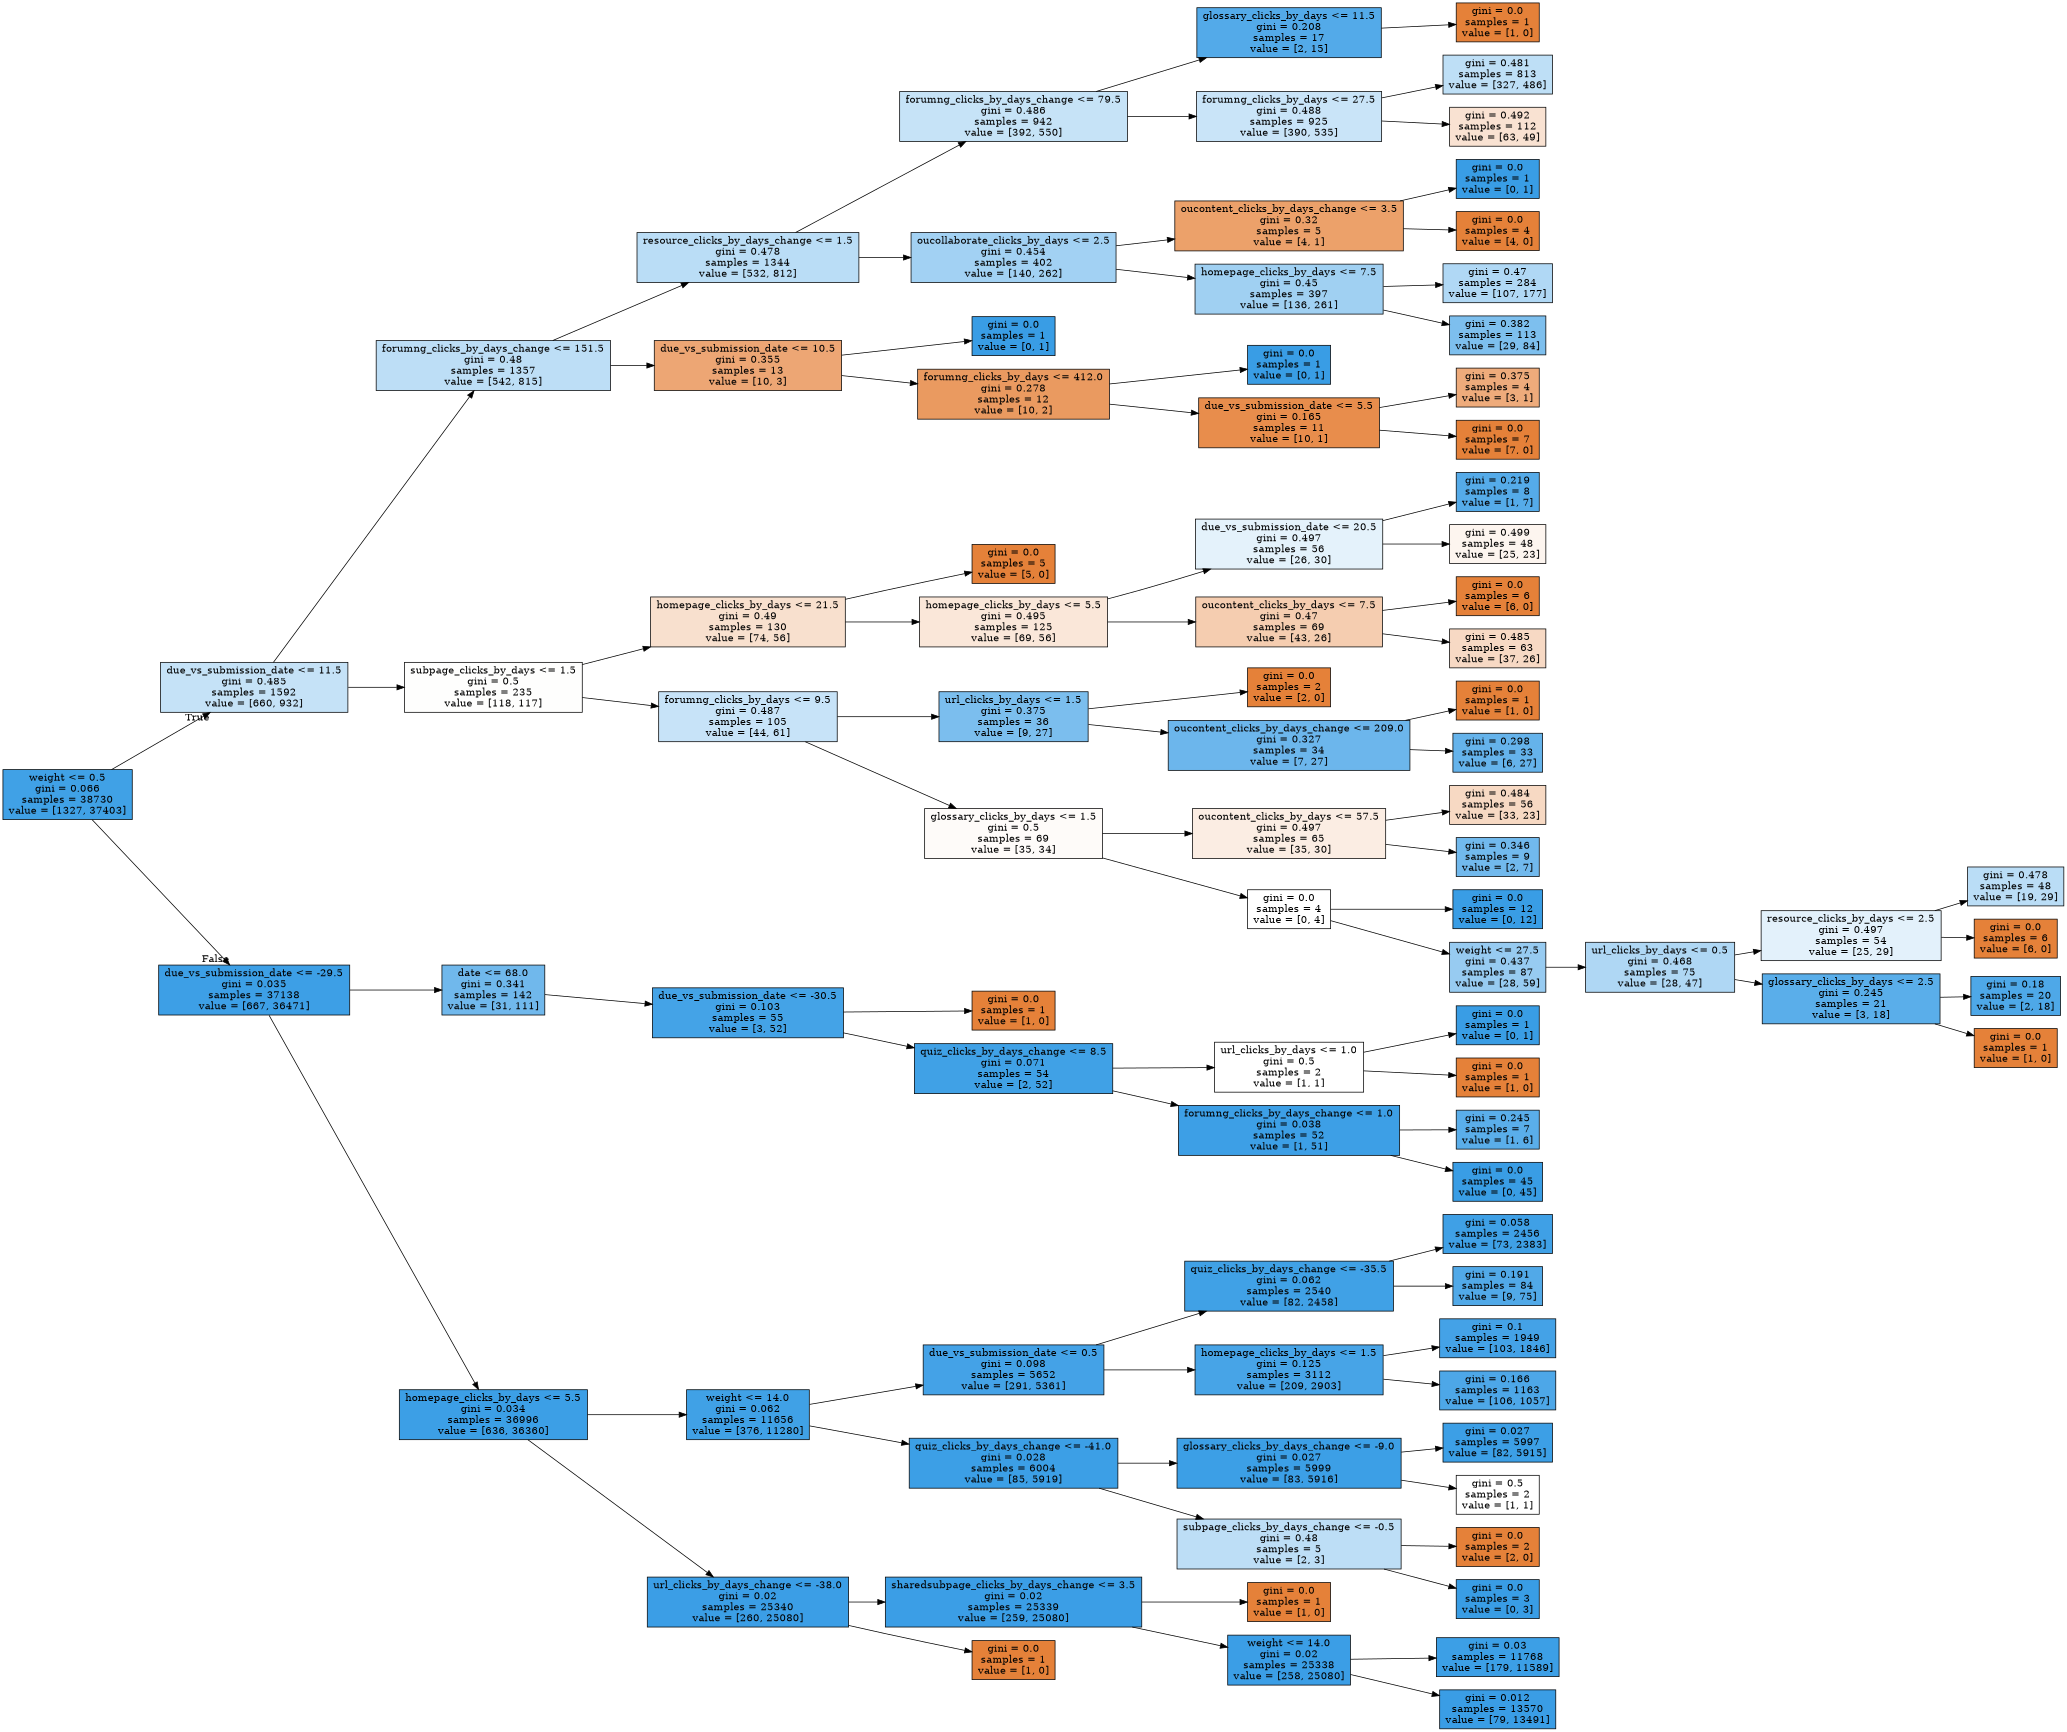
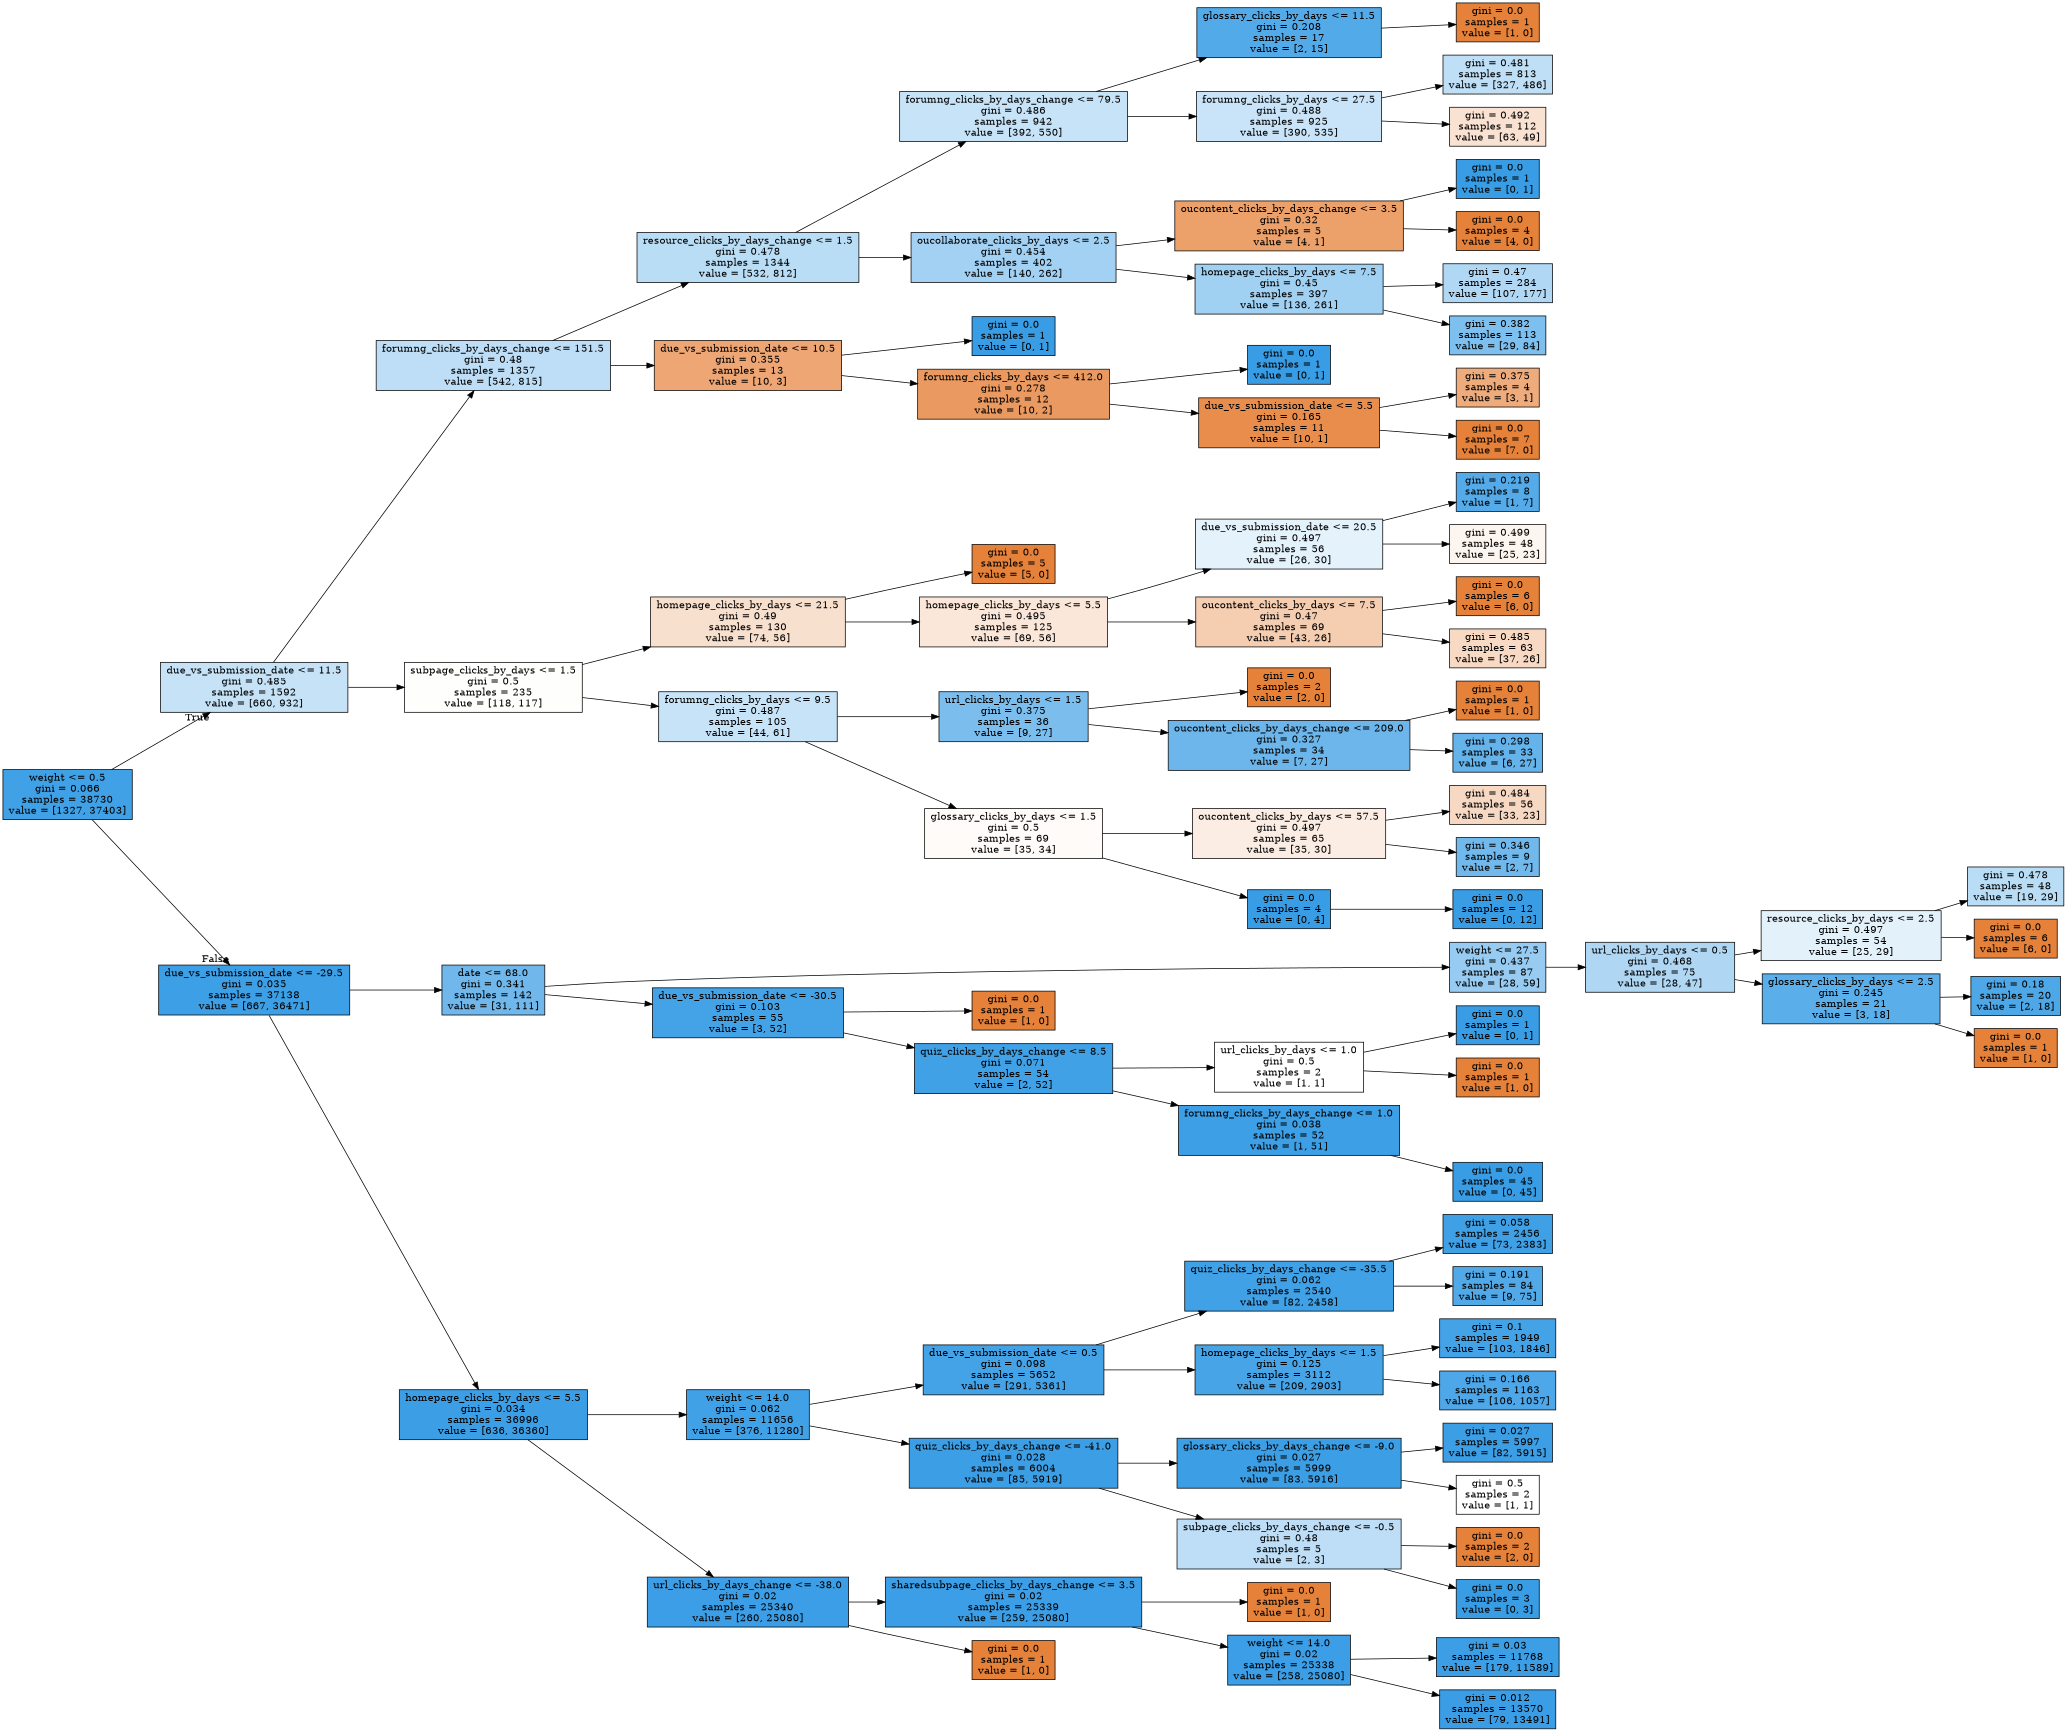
(1289, 909) -> (1289, 909)
(1387, 936) -> (993, 972)
(1498, 1130) -> none
